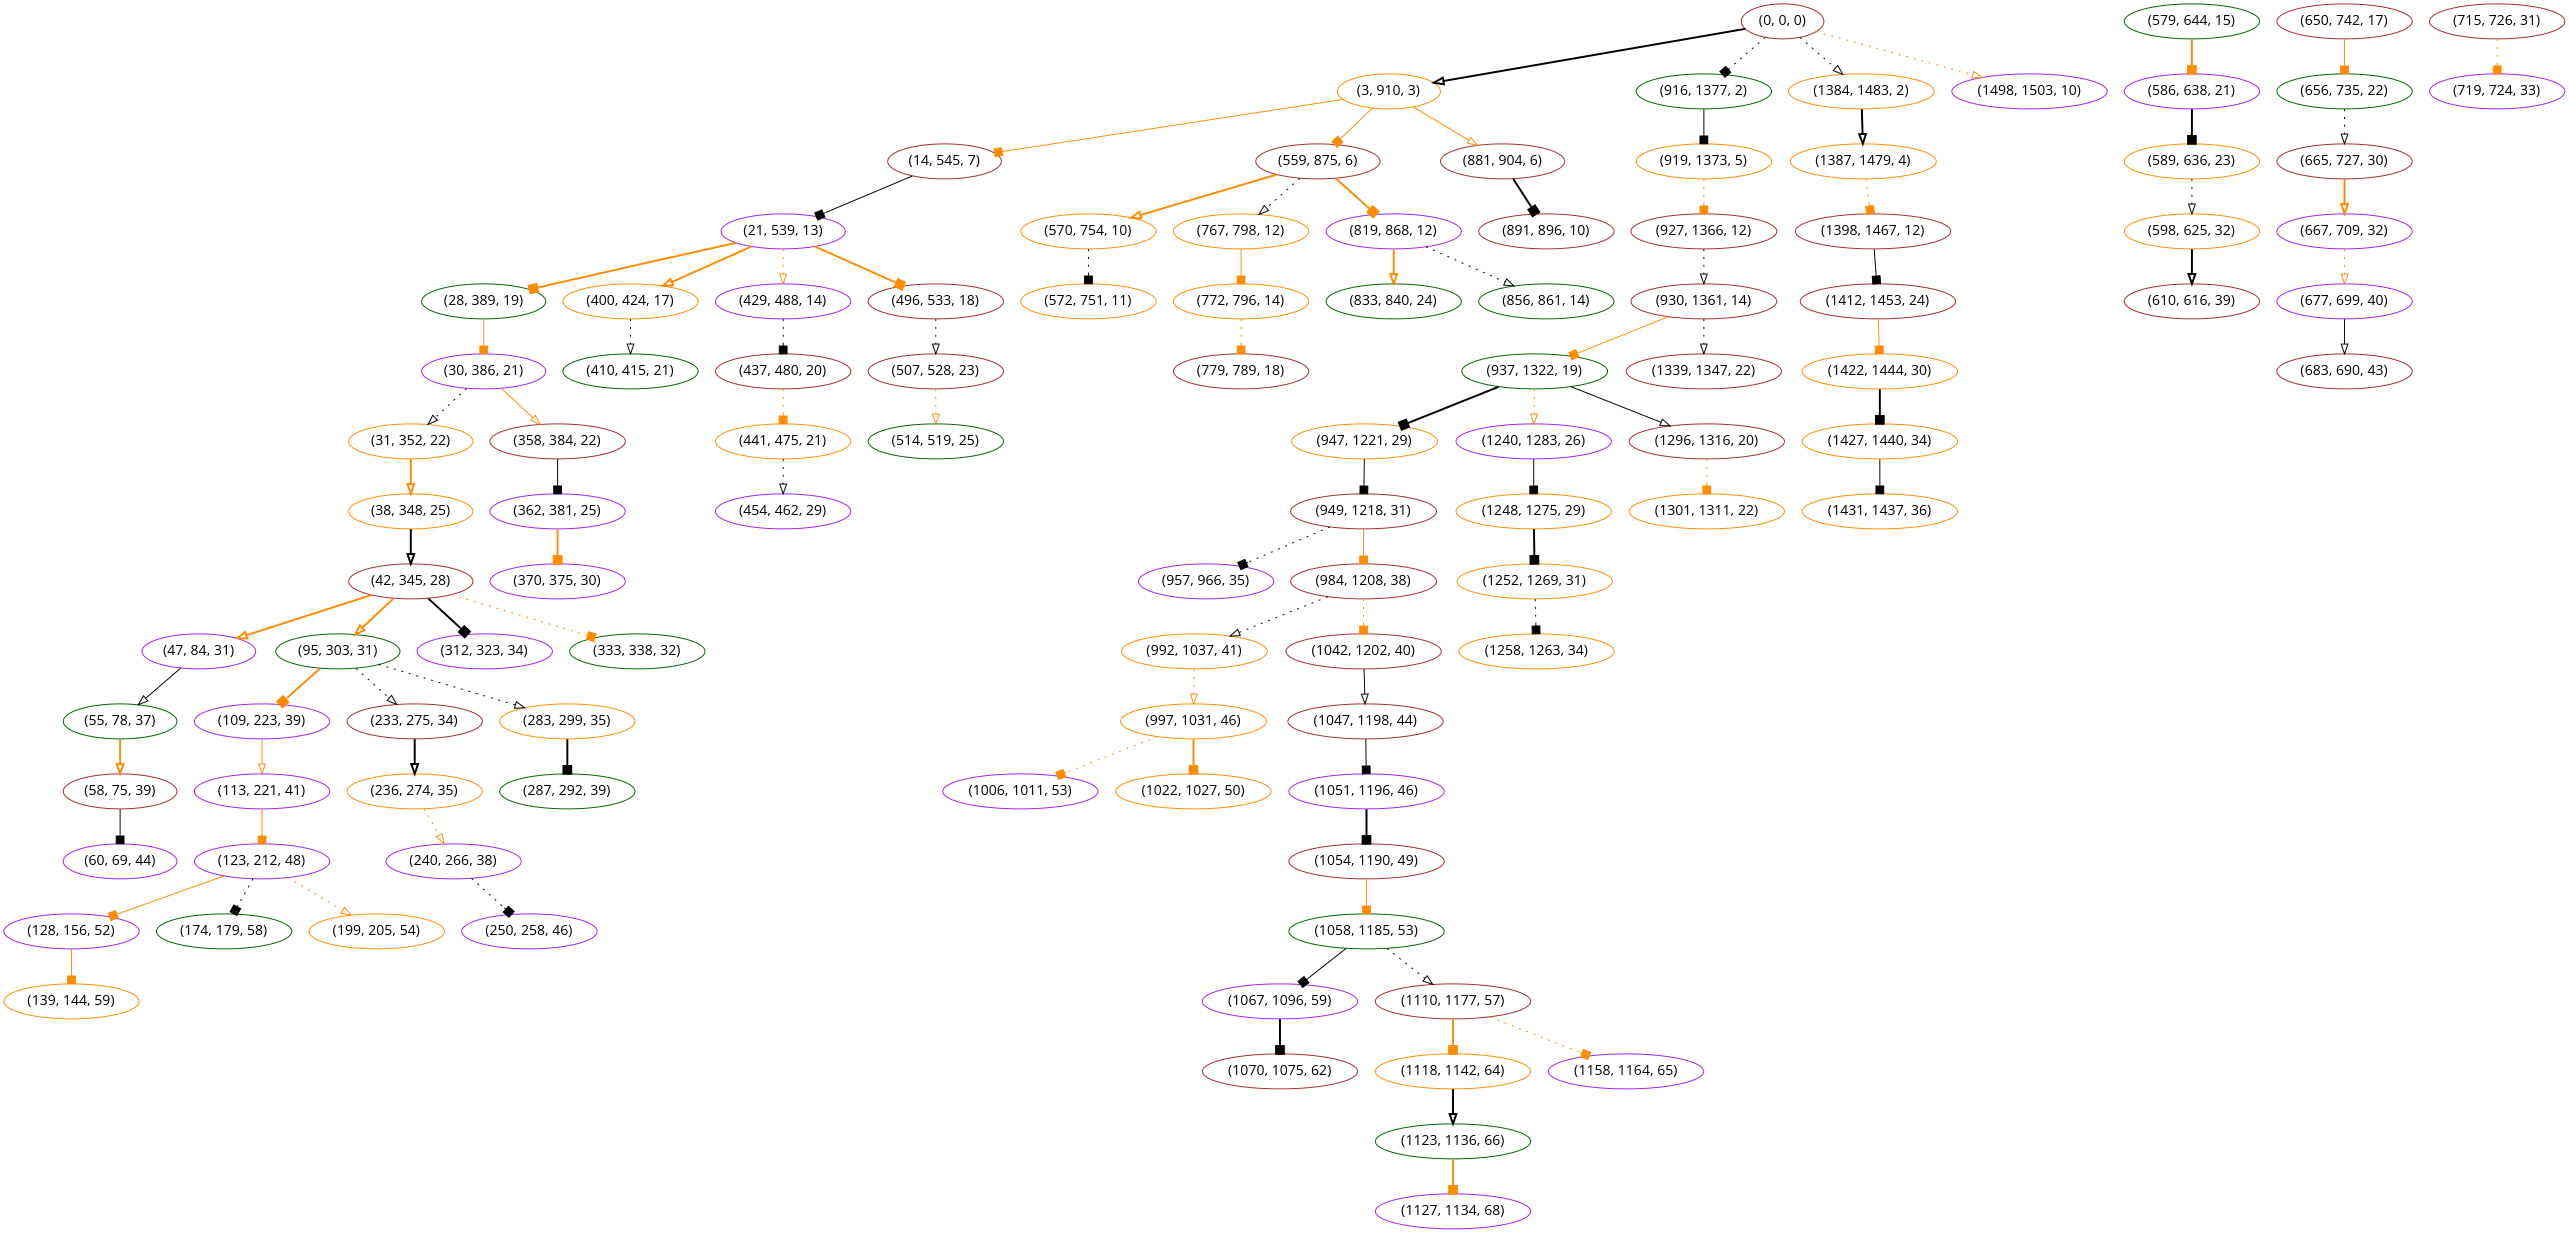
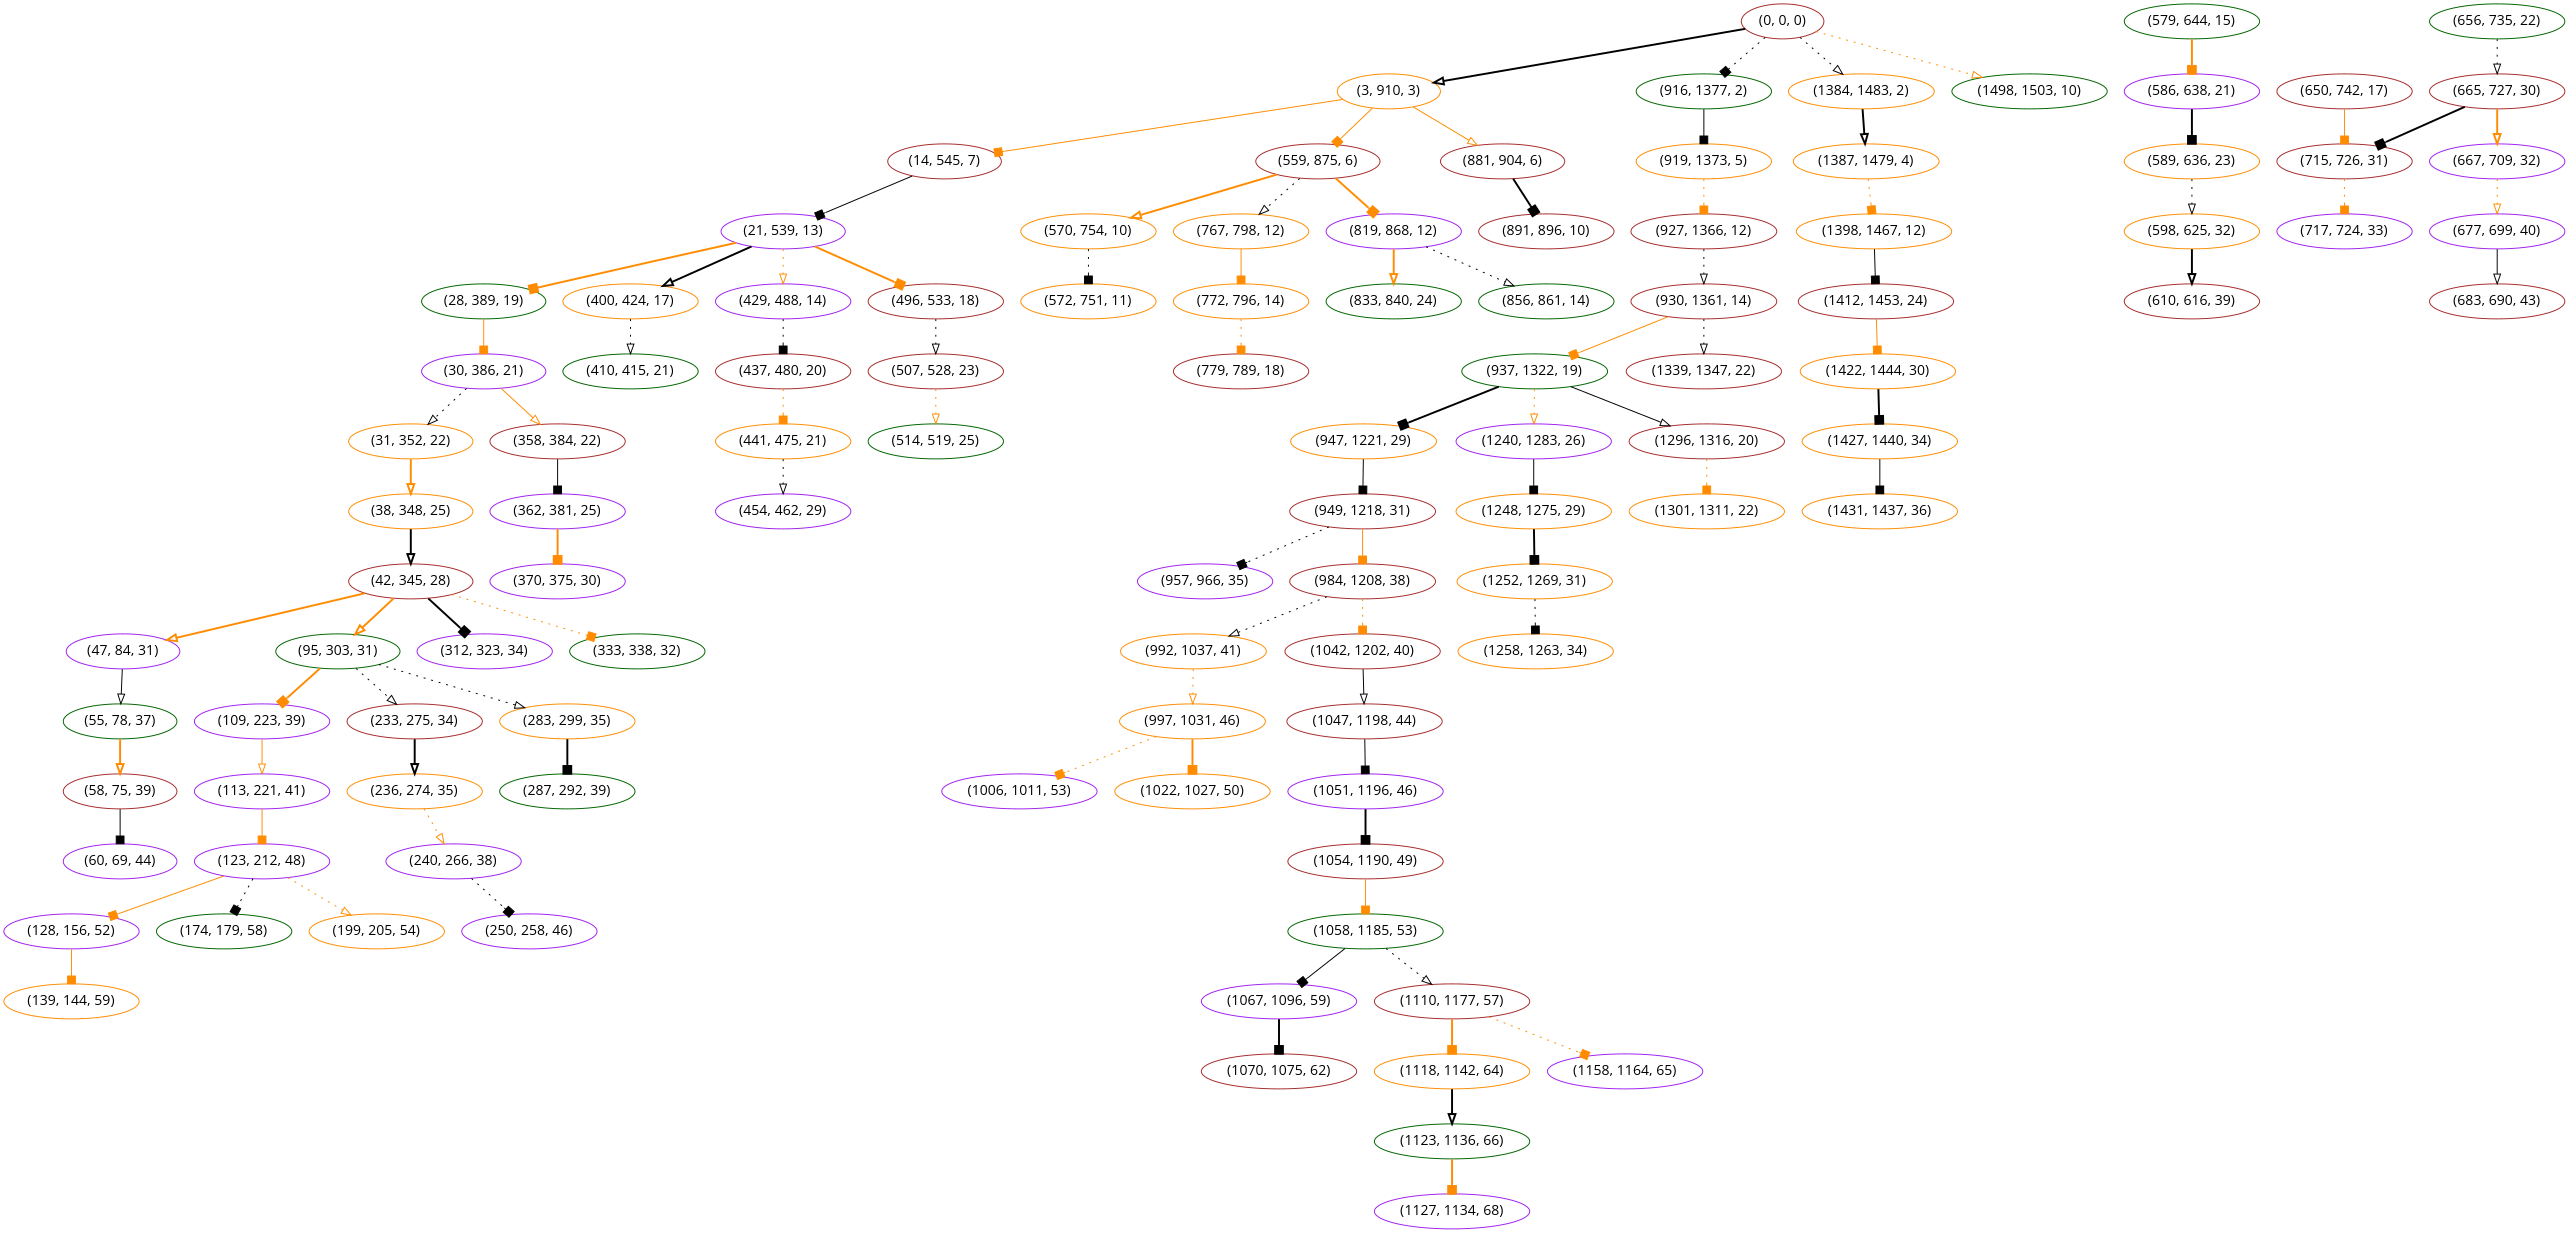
(2345, 52) -> (2345, 122)
(2030, 91) -> (2030, 91)
(2497, 91) -> (2345, 231)
none -> (2425, 124)
(1873, 231) -> (1874, 231)
(712, 264) -> (712, 264)
